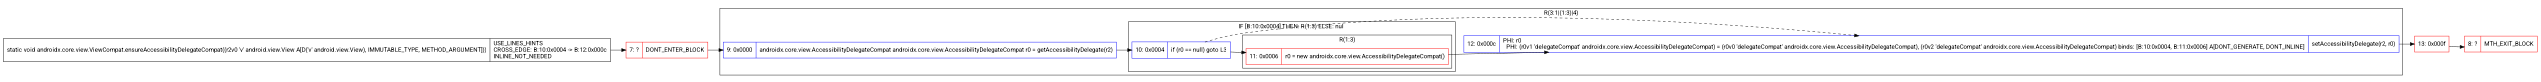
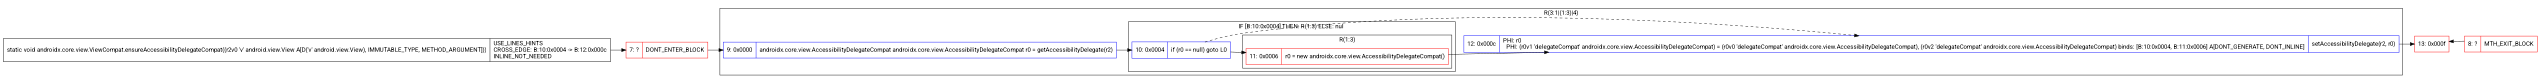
(2455, 47) -> (2459, 41)
(1199, 50) -> (1199, 50)
